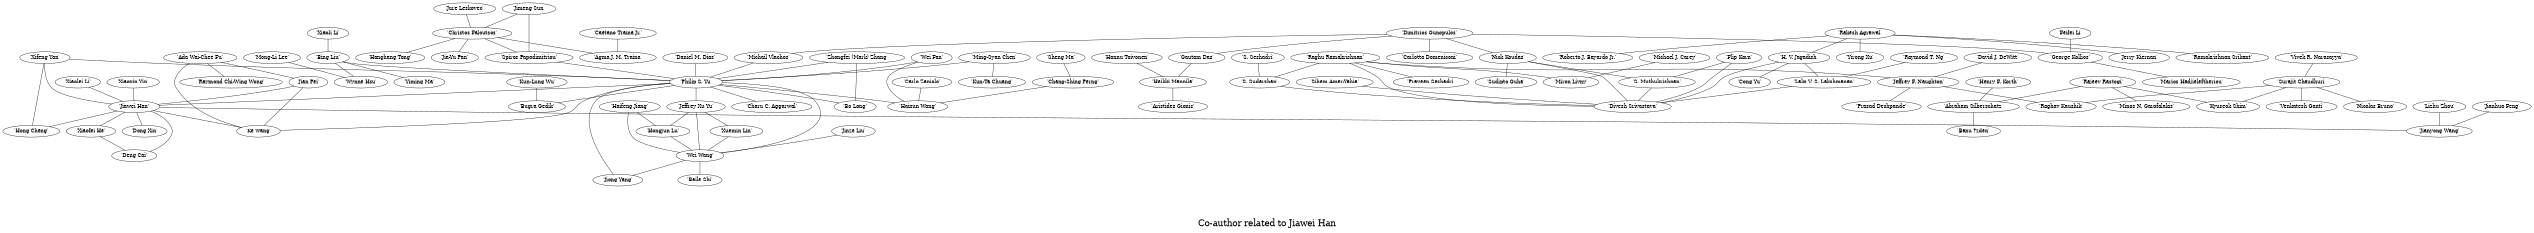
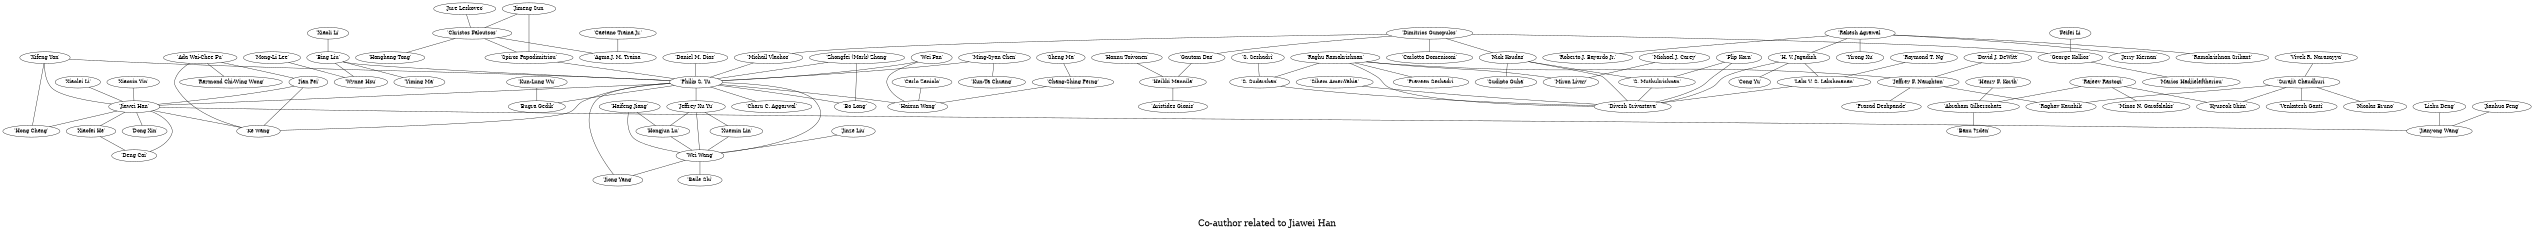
(455, 58) -> none
(2439, 107) -> (2439, 107)
